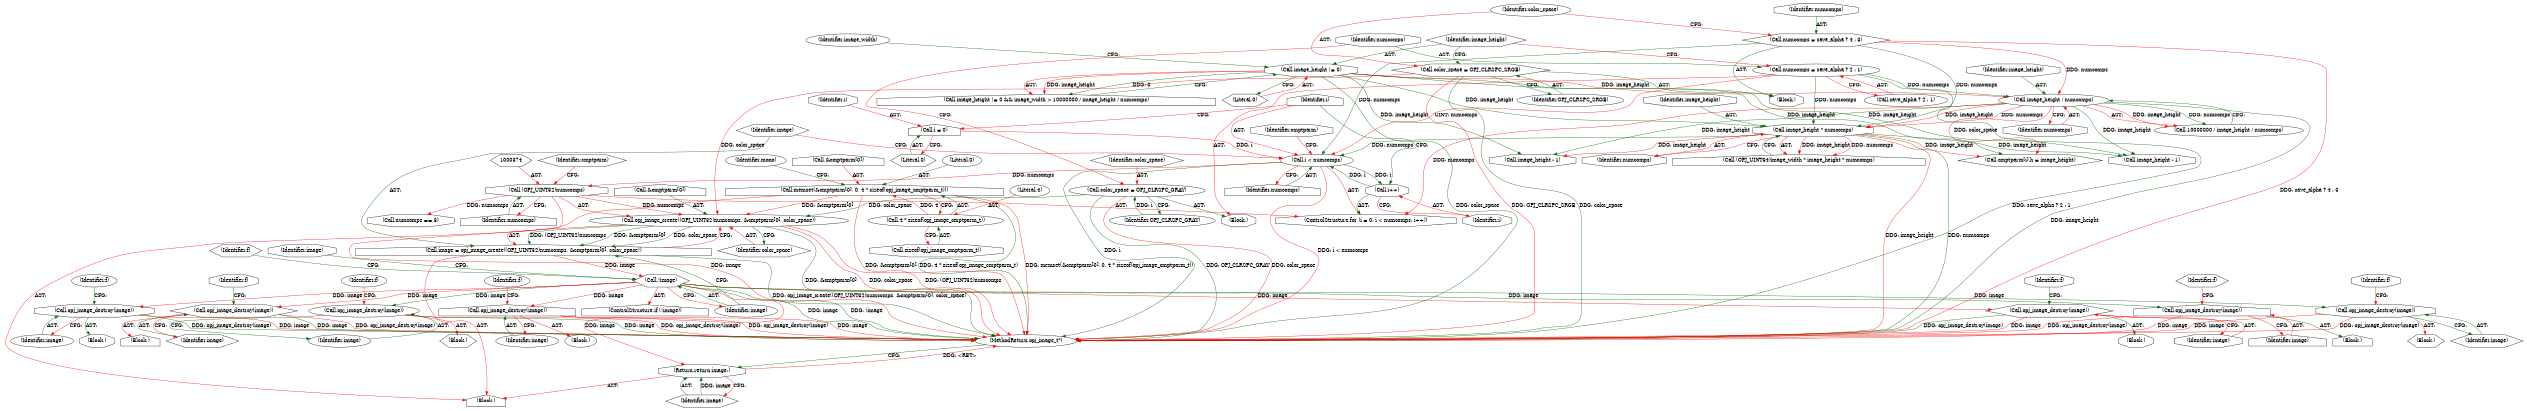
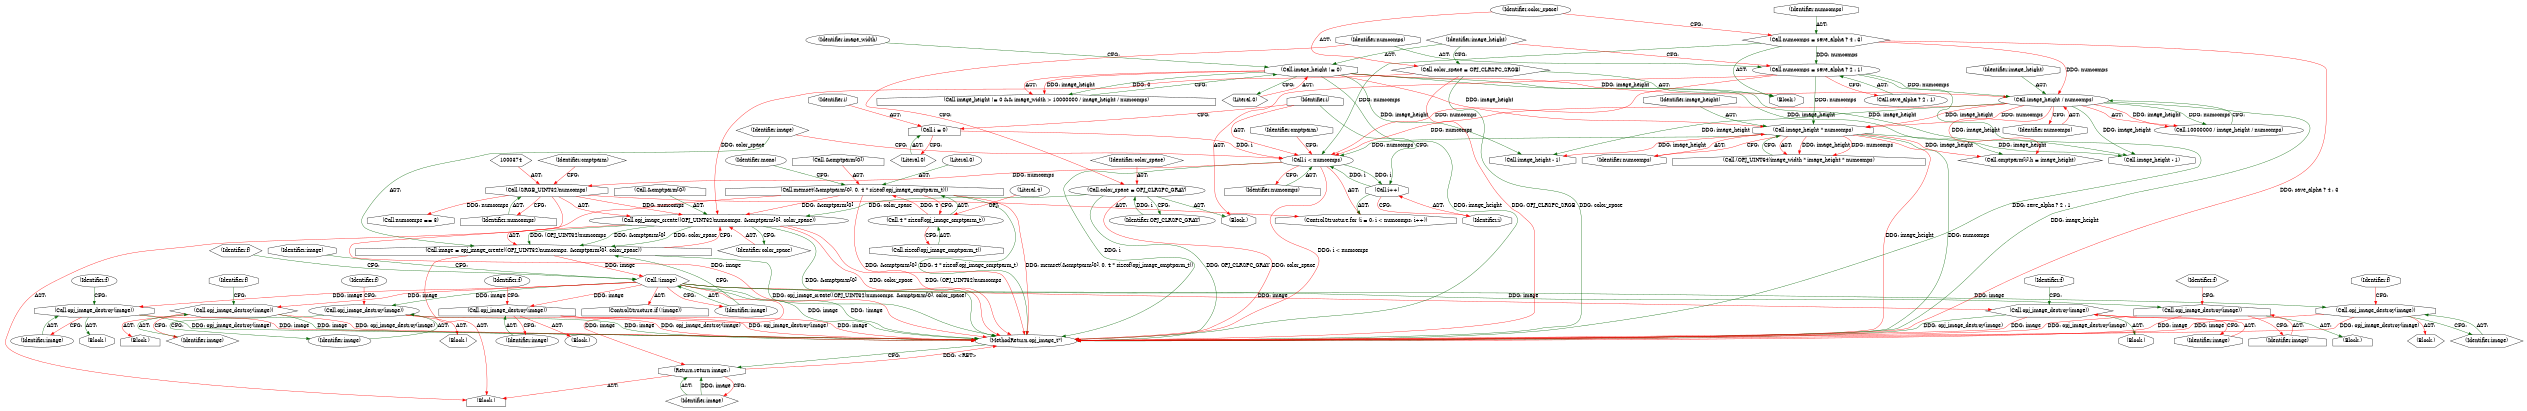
(1868, 85) -> (1868, 85)
(1955, 89) -> (1816, 53)
(1570, 100) -> none
(1456, 115) -> (1456, 115)
(1684, 116) -> (1670, 107)
(1547, 118) -> (1547, 118)
(1976, 130) -> (1976, 130)
(547, 191) -> (547, 191)
(995, 206) -> (995, 206)
(1478, 206) -> (1478, 206)
